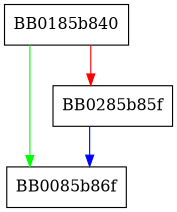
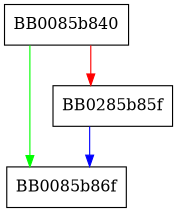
(67, 25) -> (67, 25)
